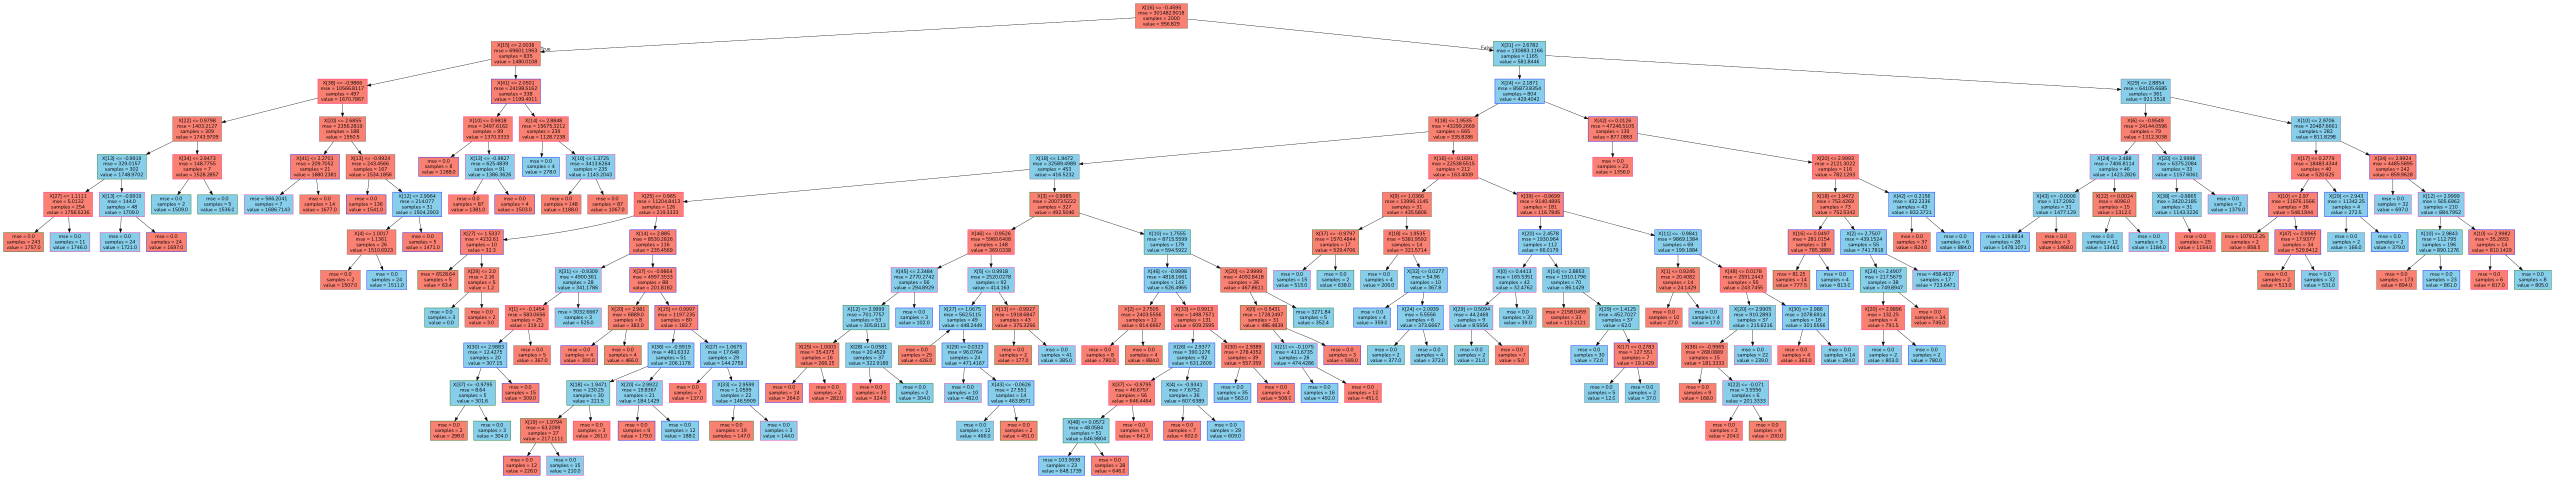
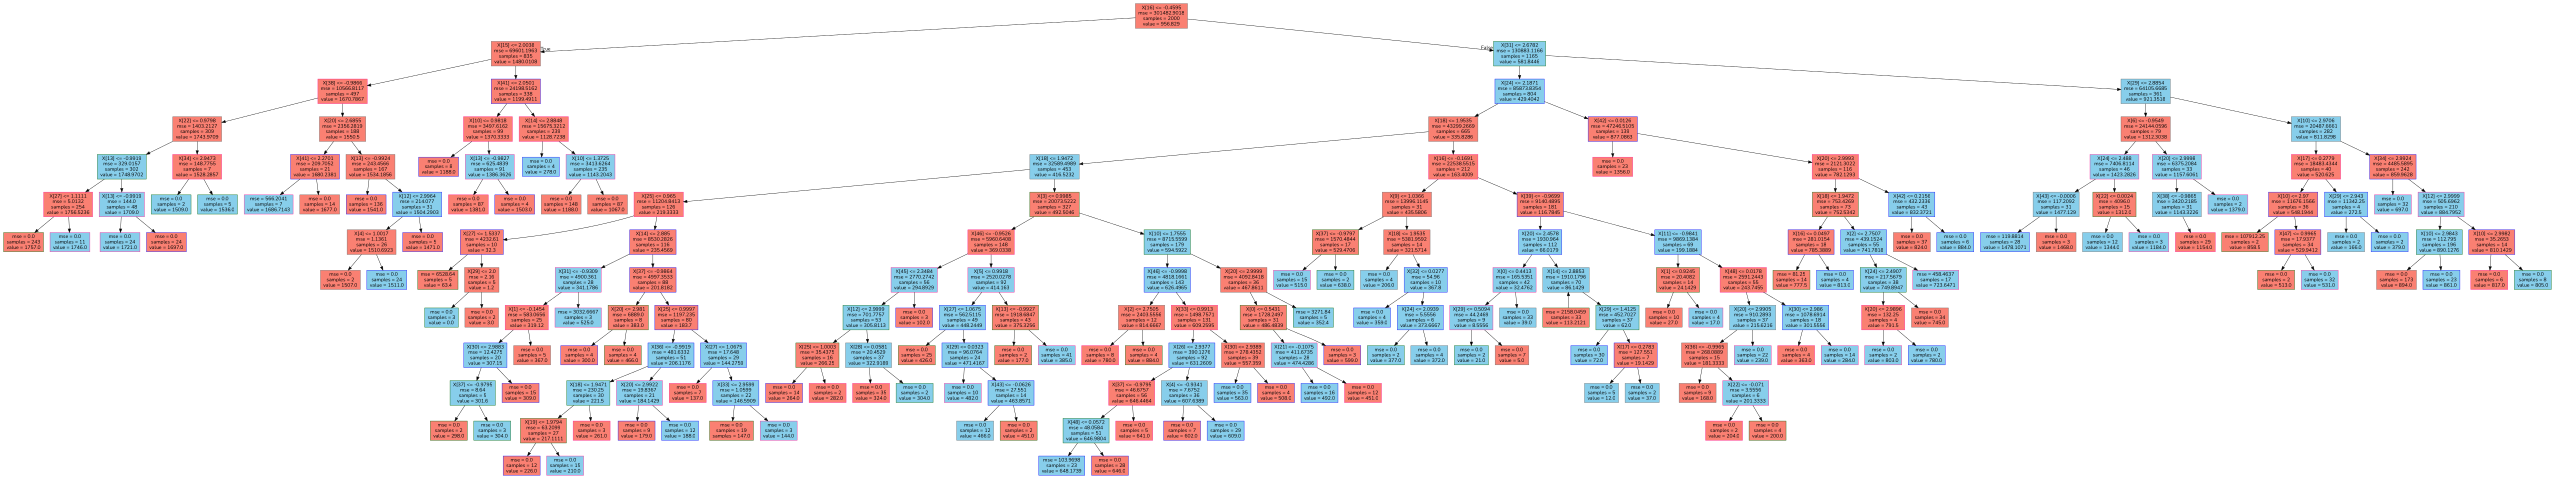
(1564, 298) -> (1568, 302)
(914, 318) -> (914, 318)
(939, 339) -> (937, 336)
